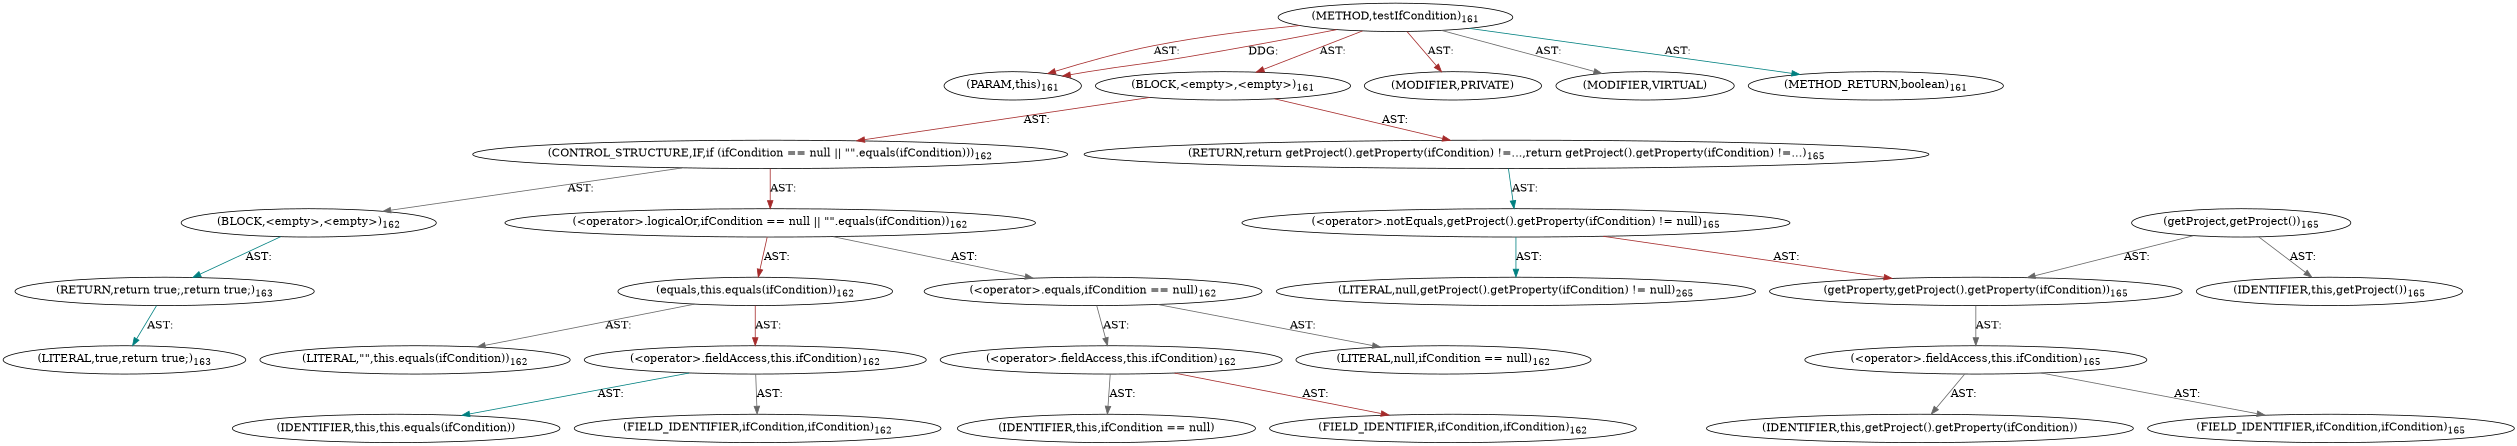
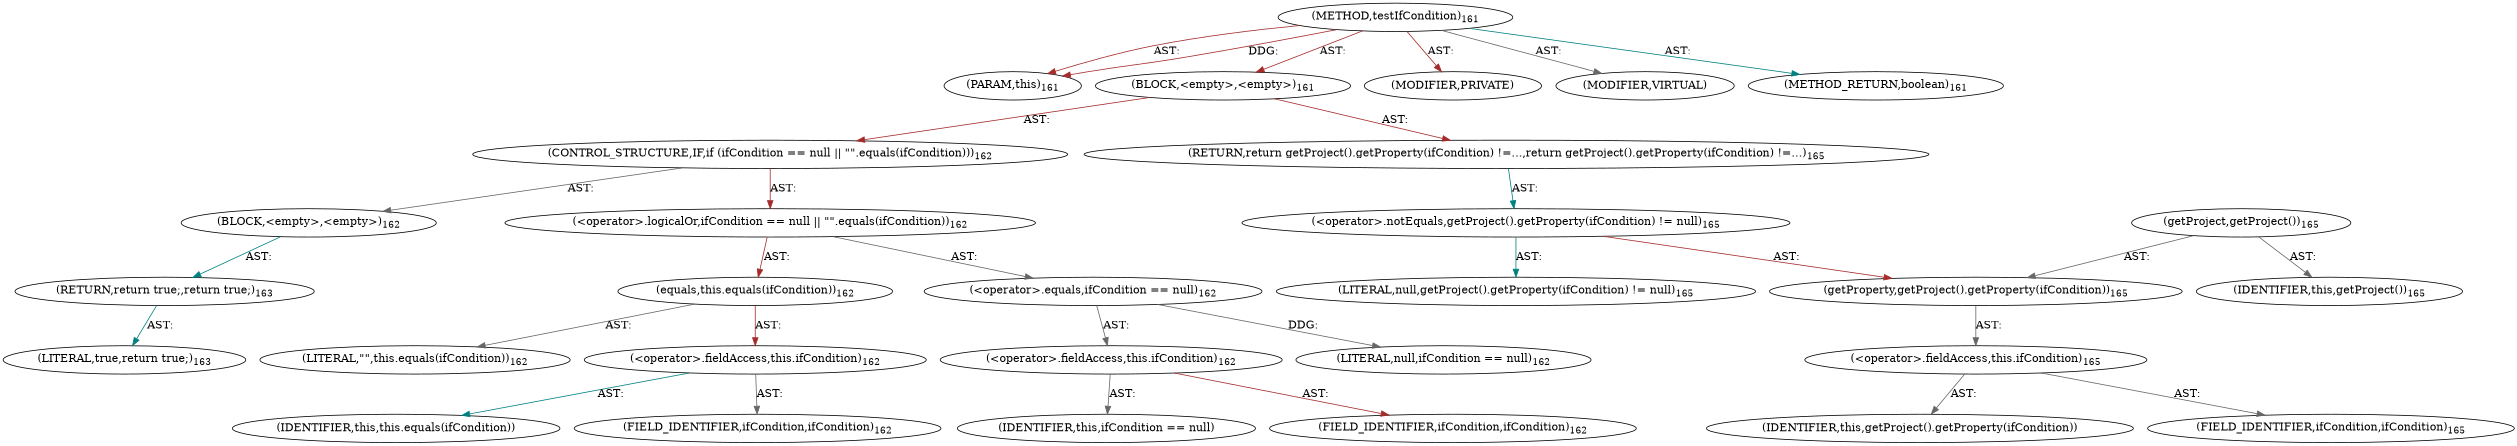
(1685, 290) -> (1685, 290)
(1305, 326) -> (1305, 326)
